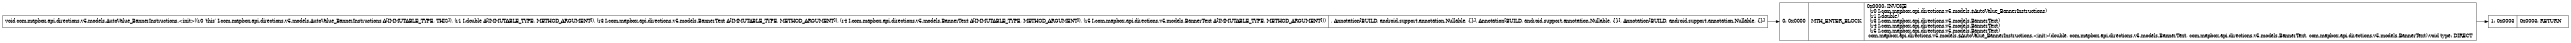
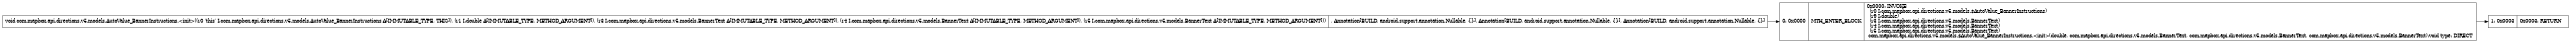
(1883, 17) -> (1883, 17)
